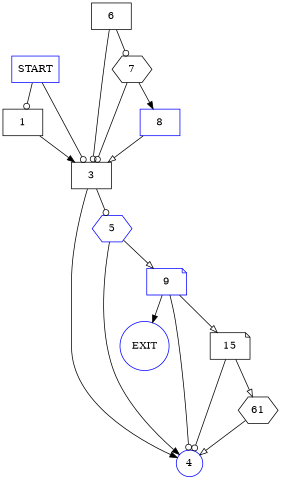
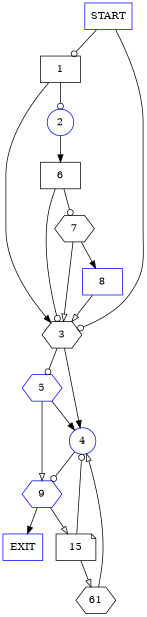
(113, 120) -> (69, 278)
none -> (60, 122)
(91, 176) -> (62, 335)
(167, 282) -> (42, 494)
(145, 346) -> (23, 547)
(182, 369) -> (65, 464)
